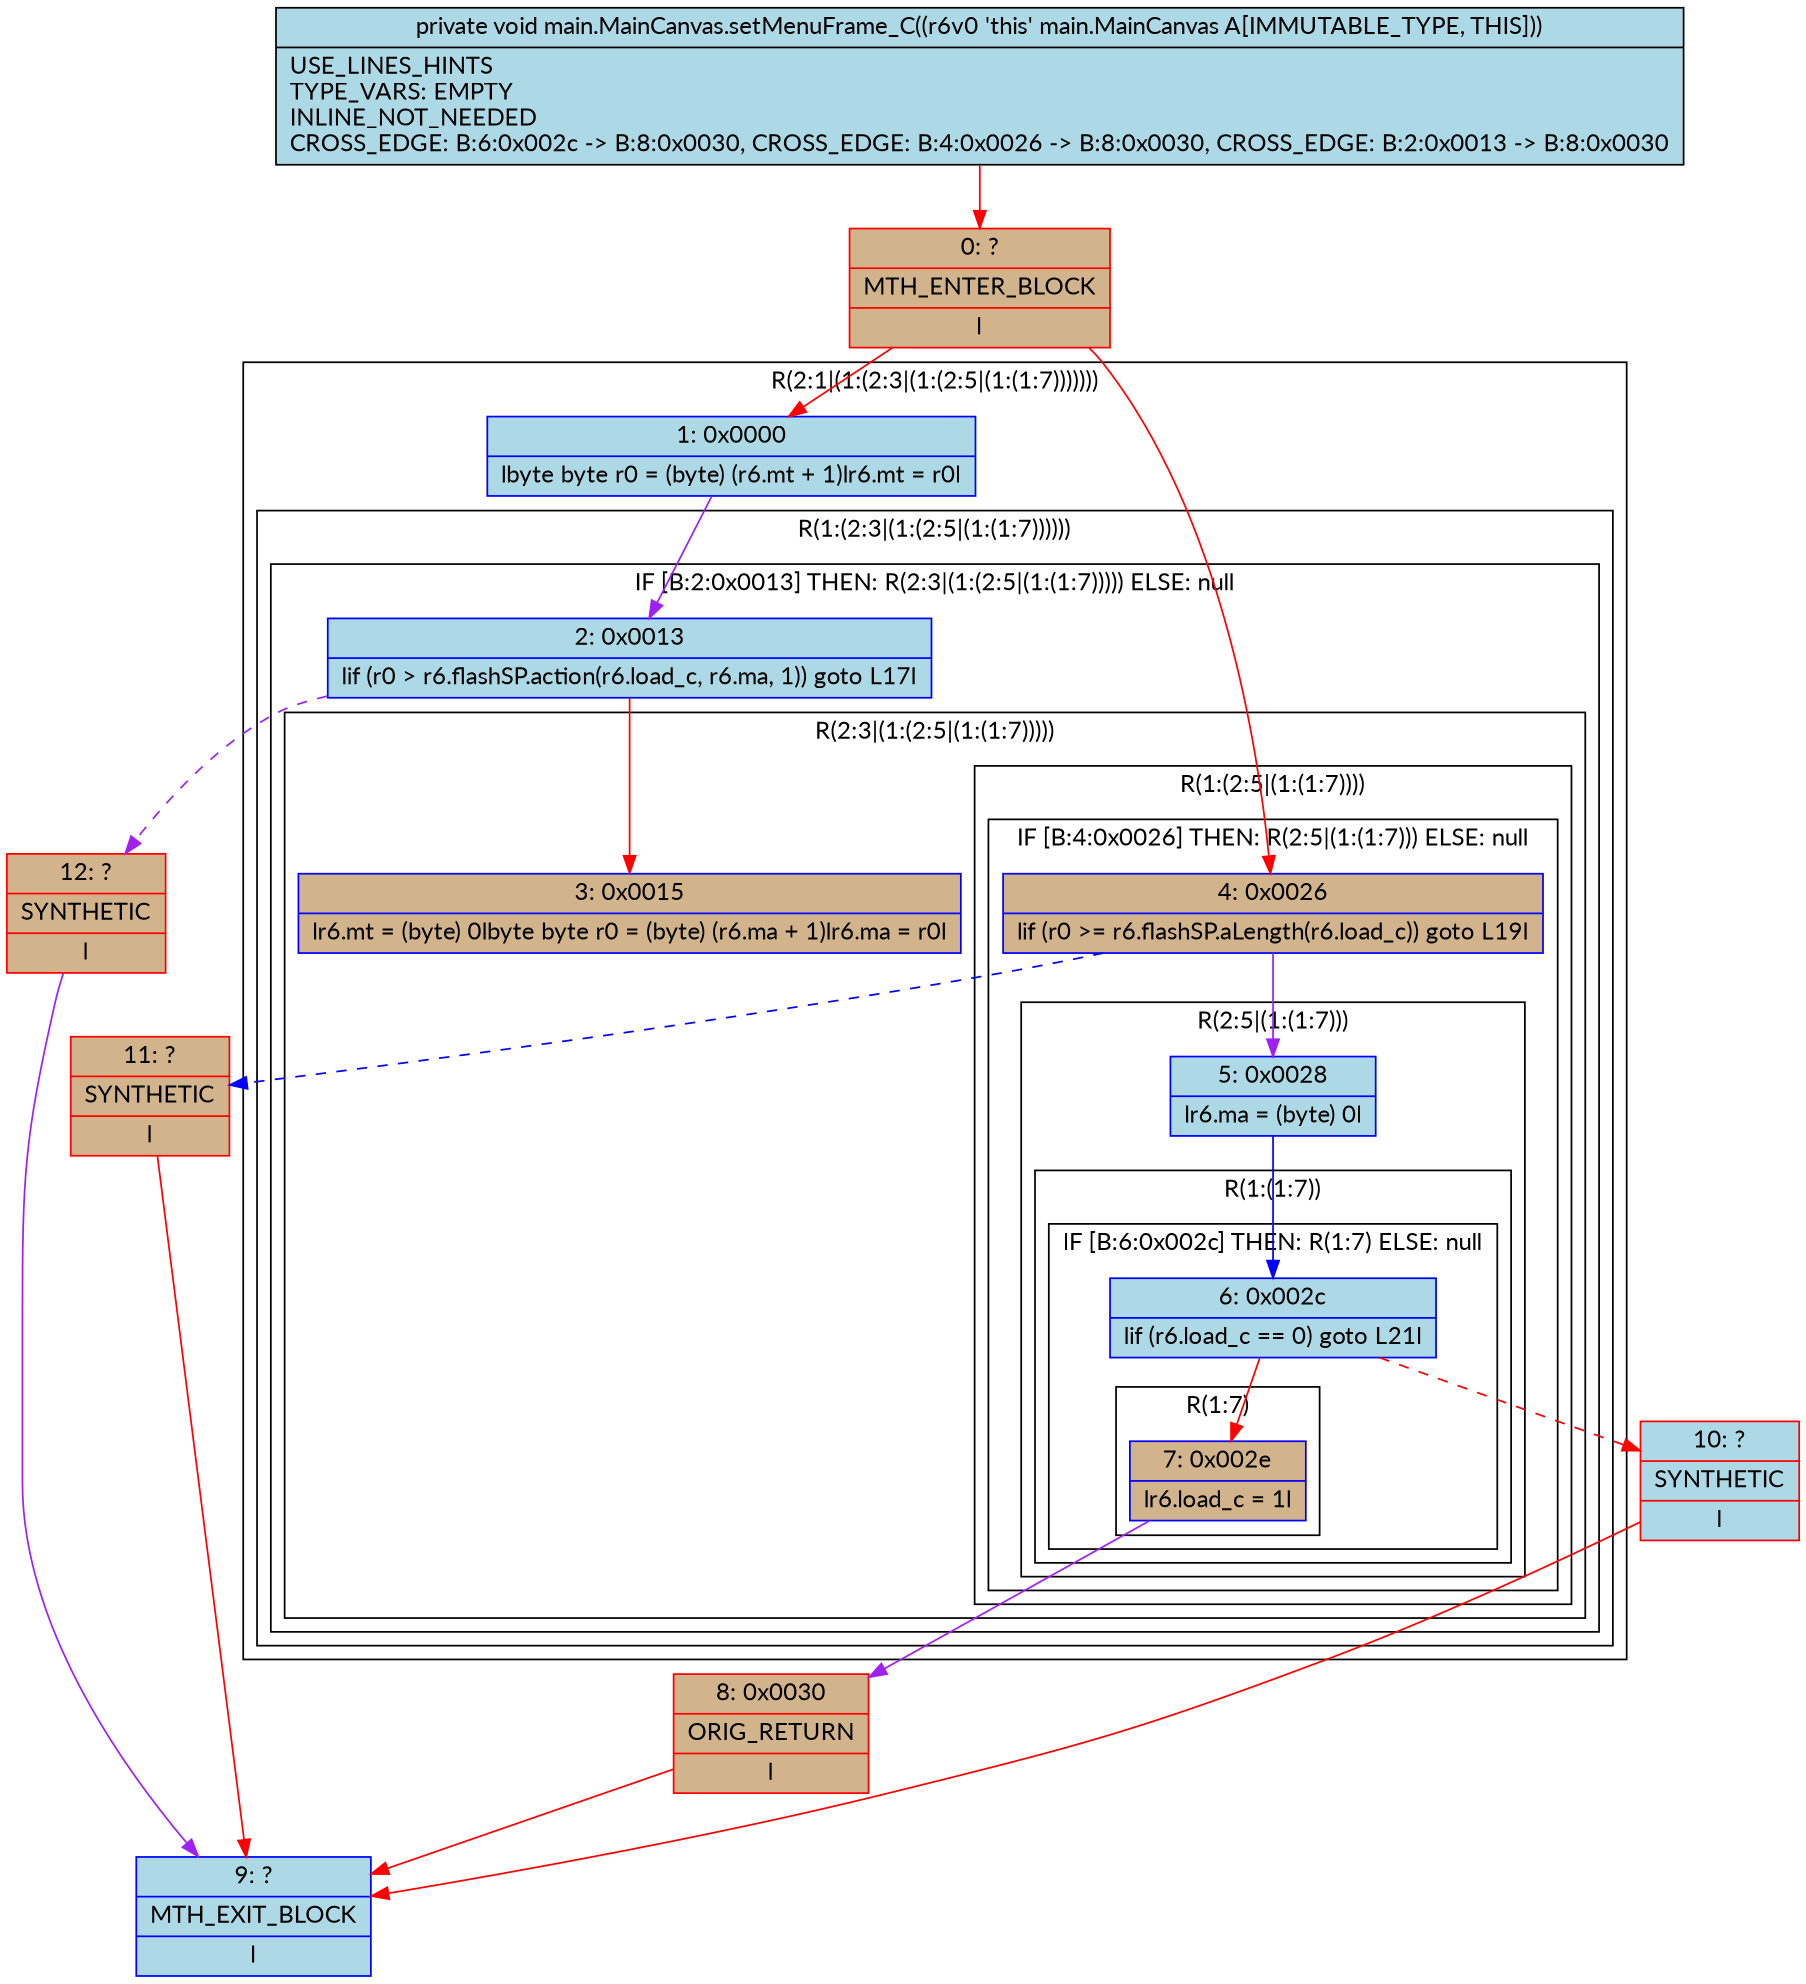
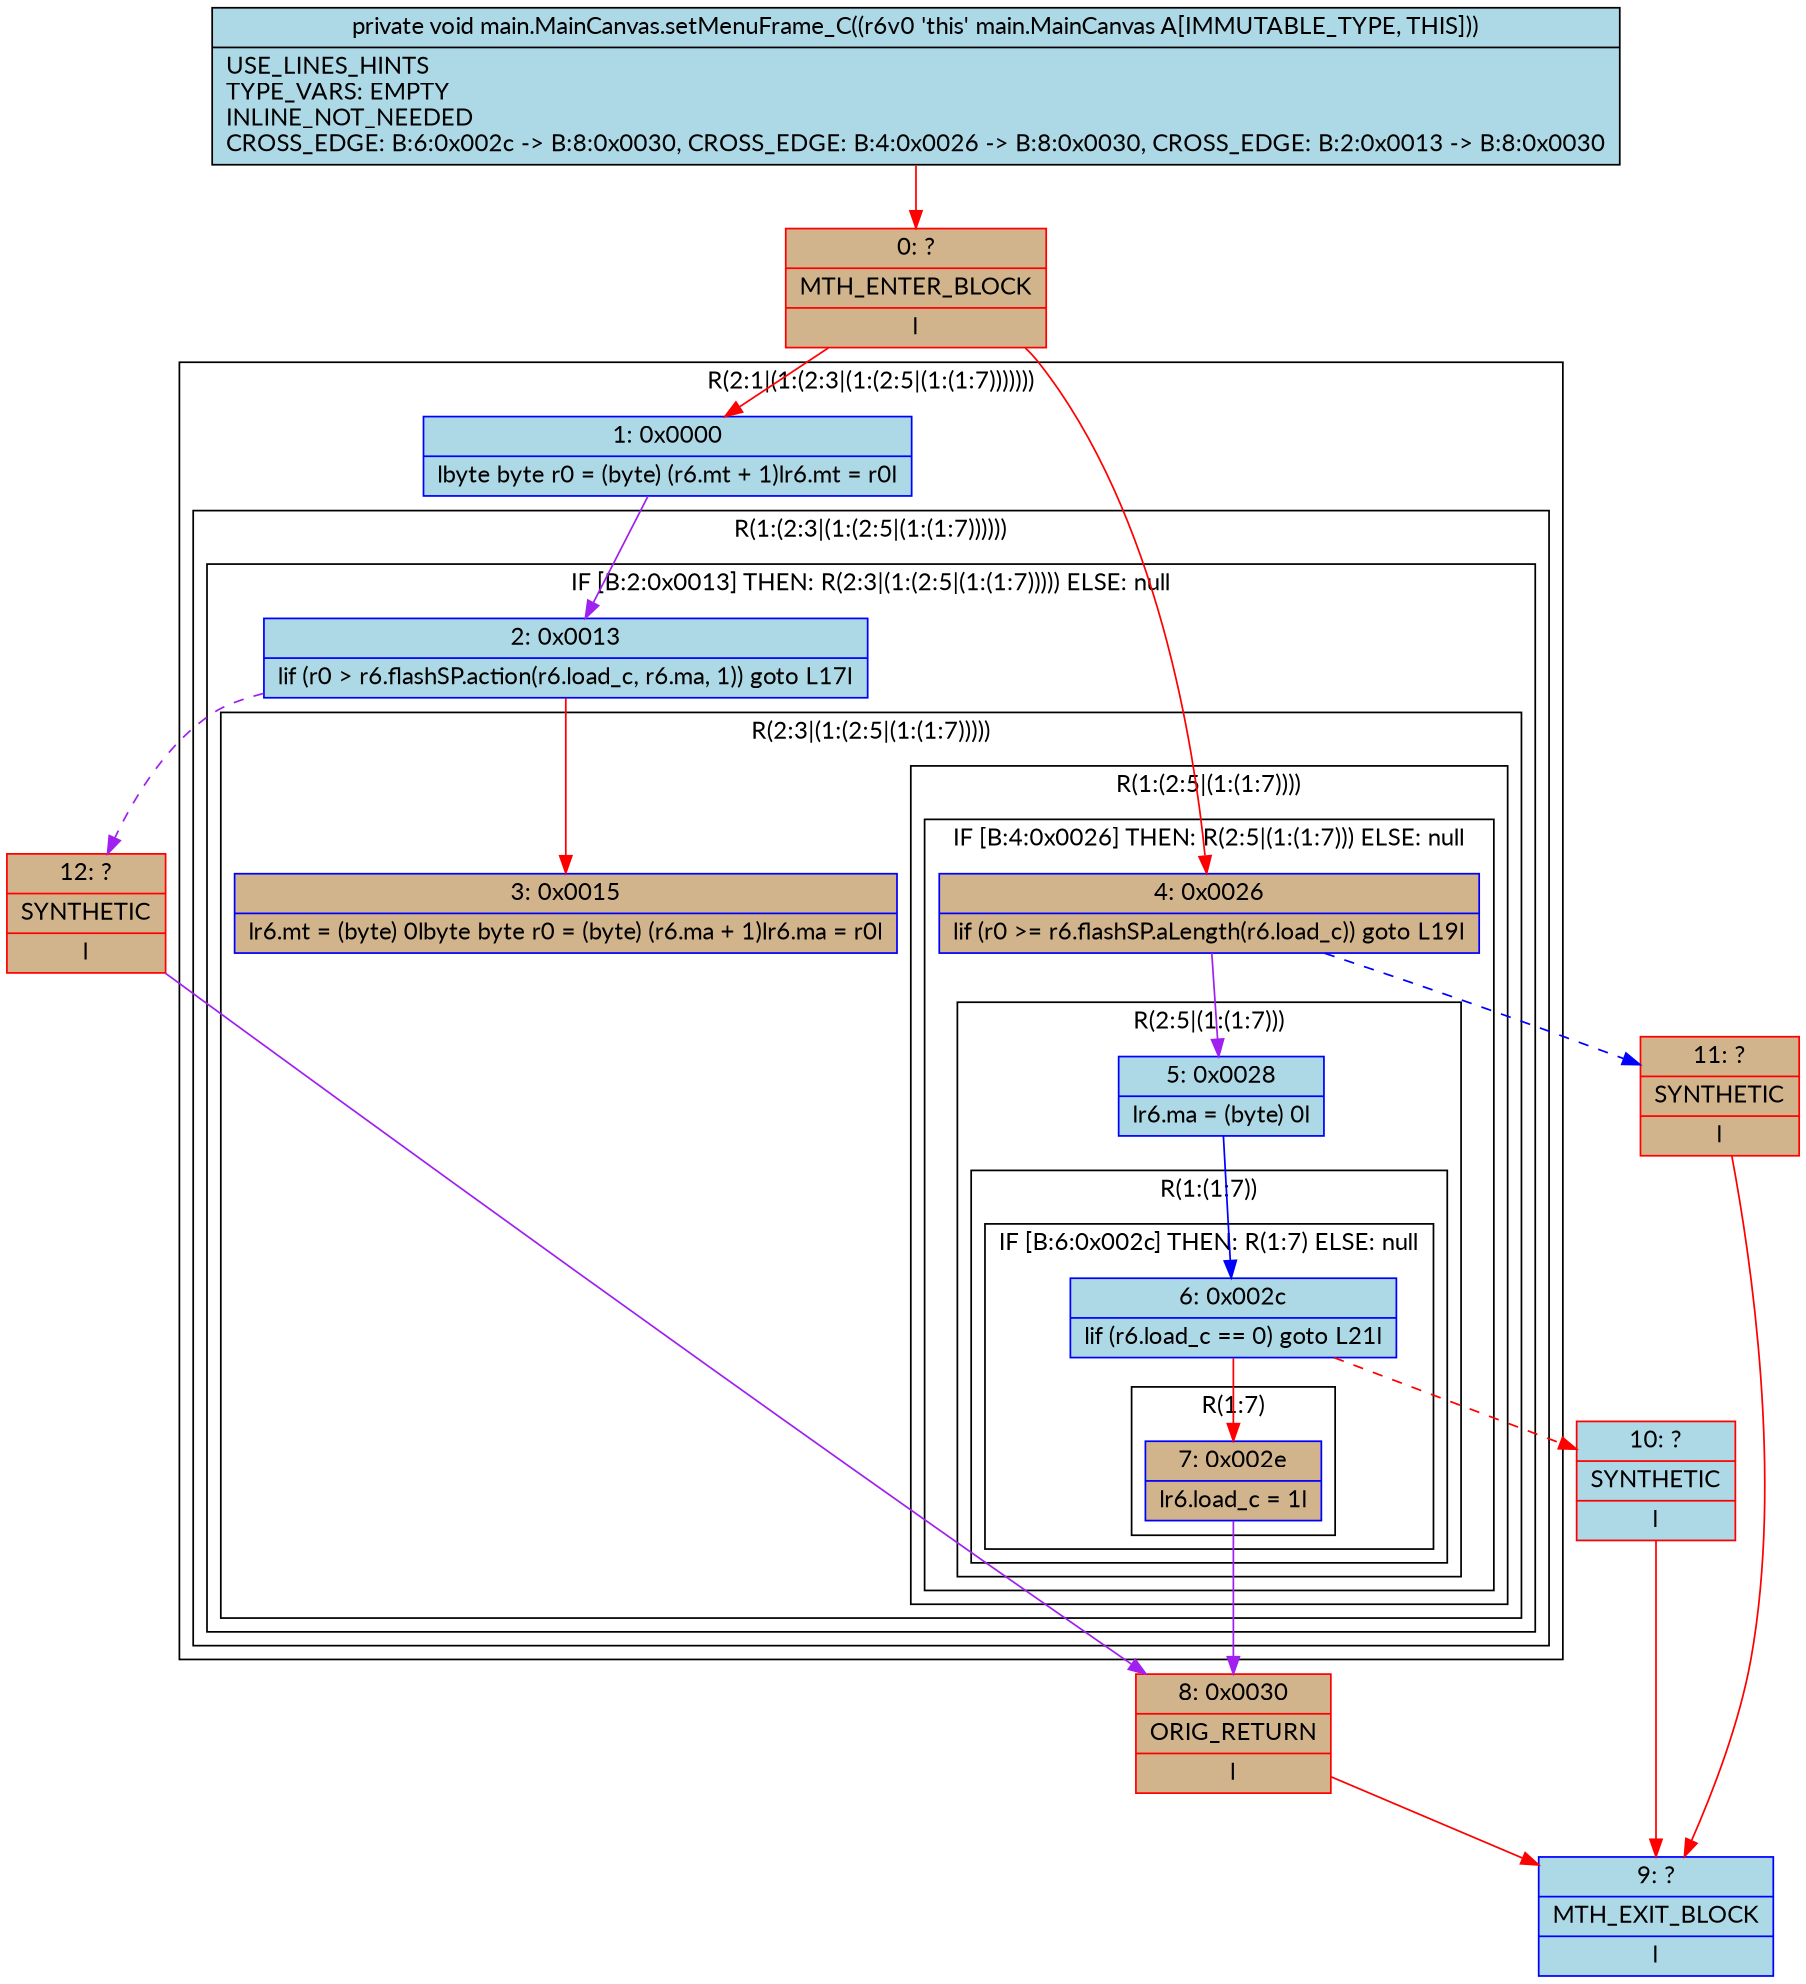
(22, 1428) -> (646, 1322)
